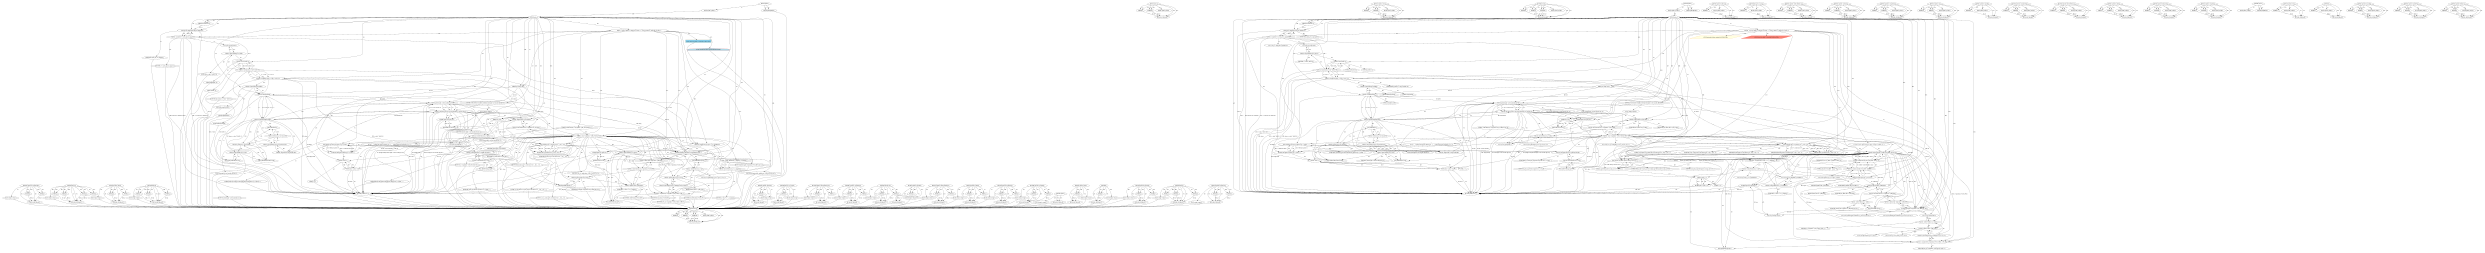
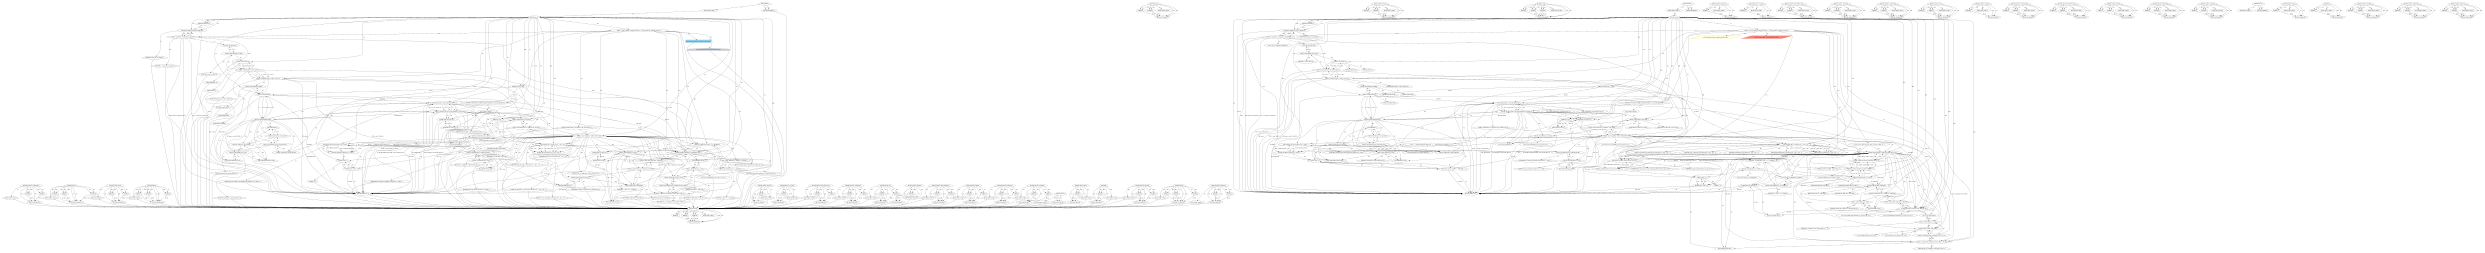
(1829, 161) -> none
(84, 194) -> none
